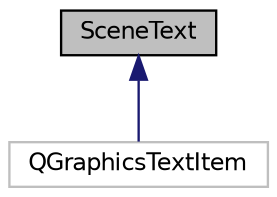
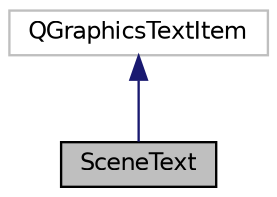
(139, 111) -> (139, 111)
